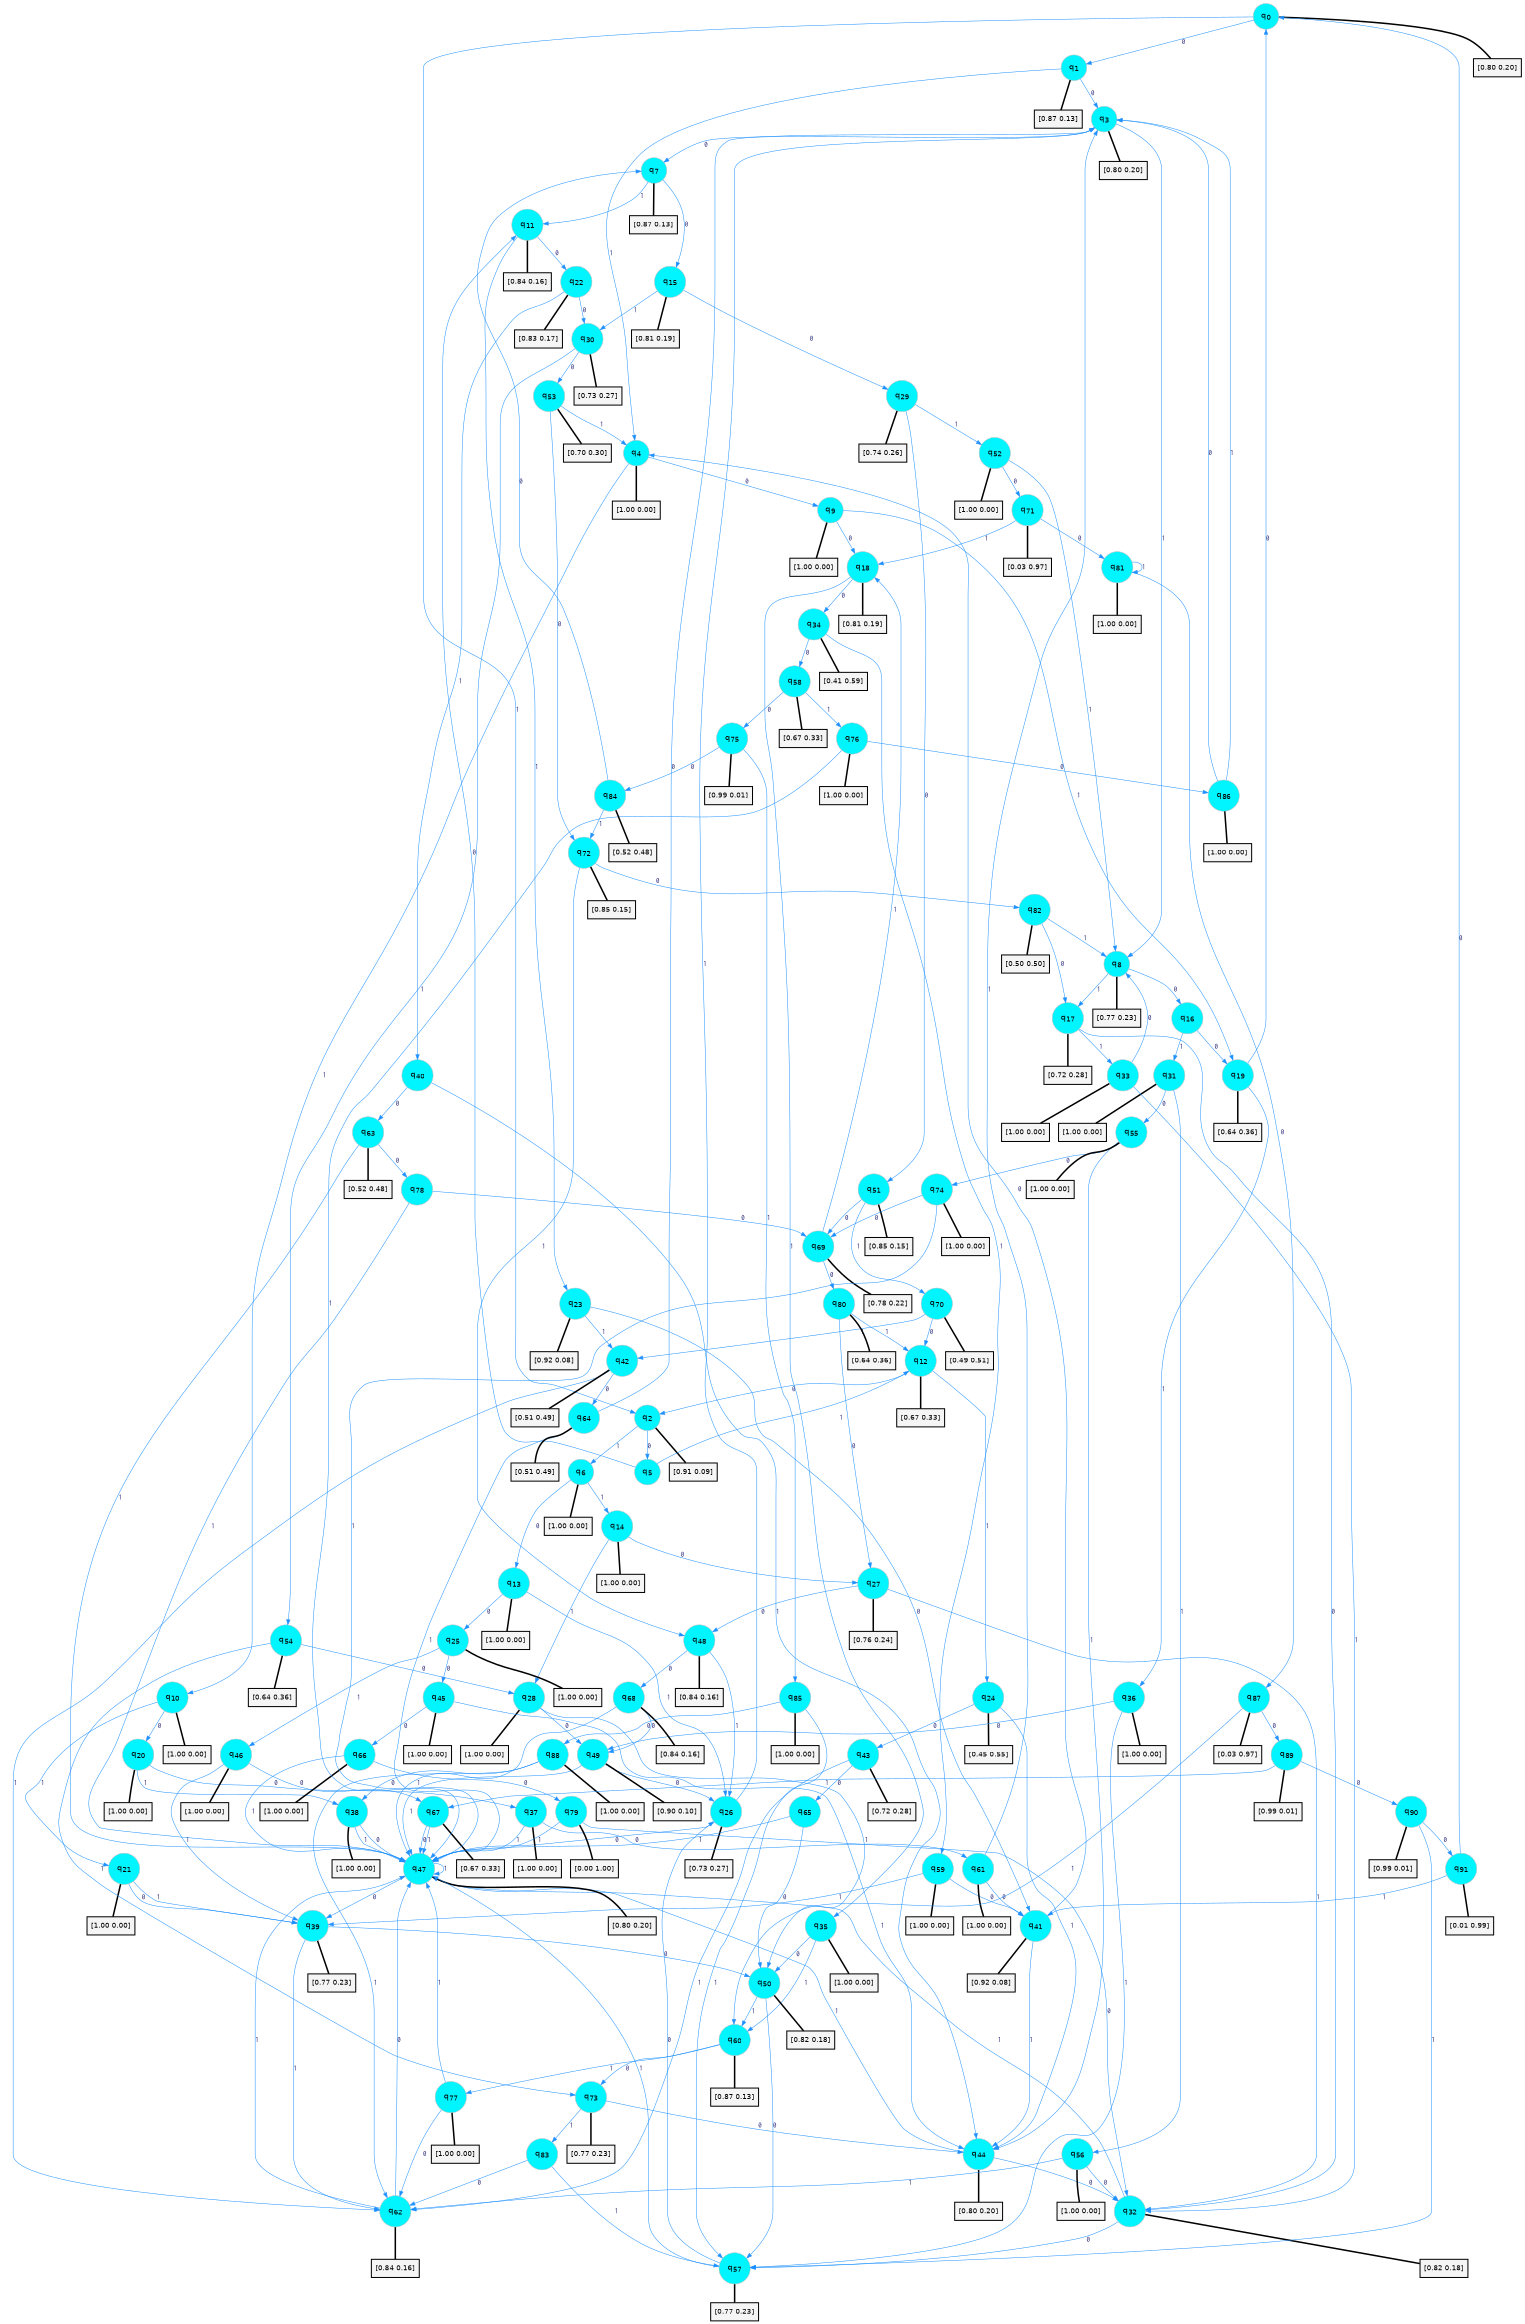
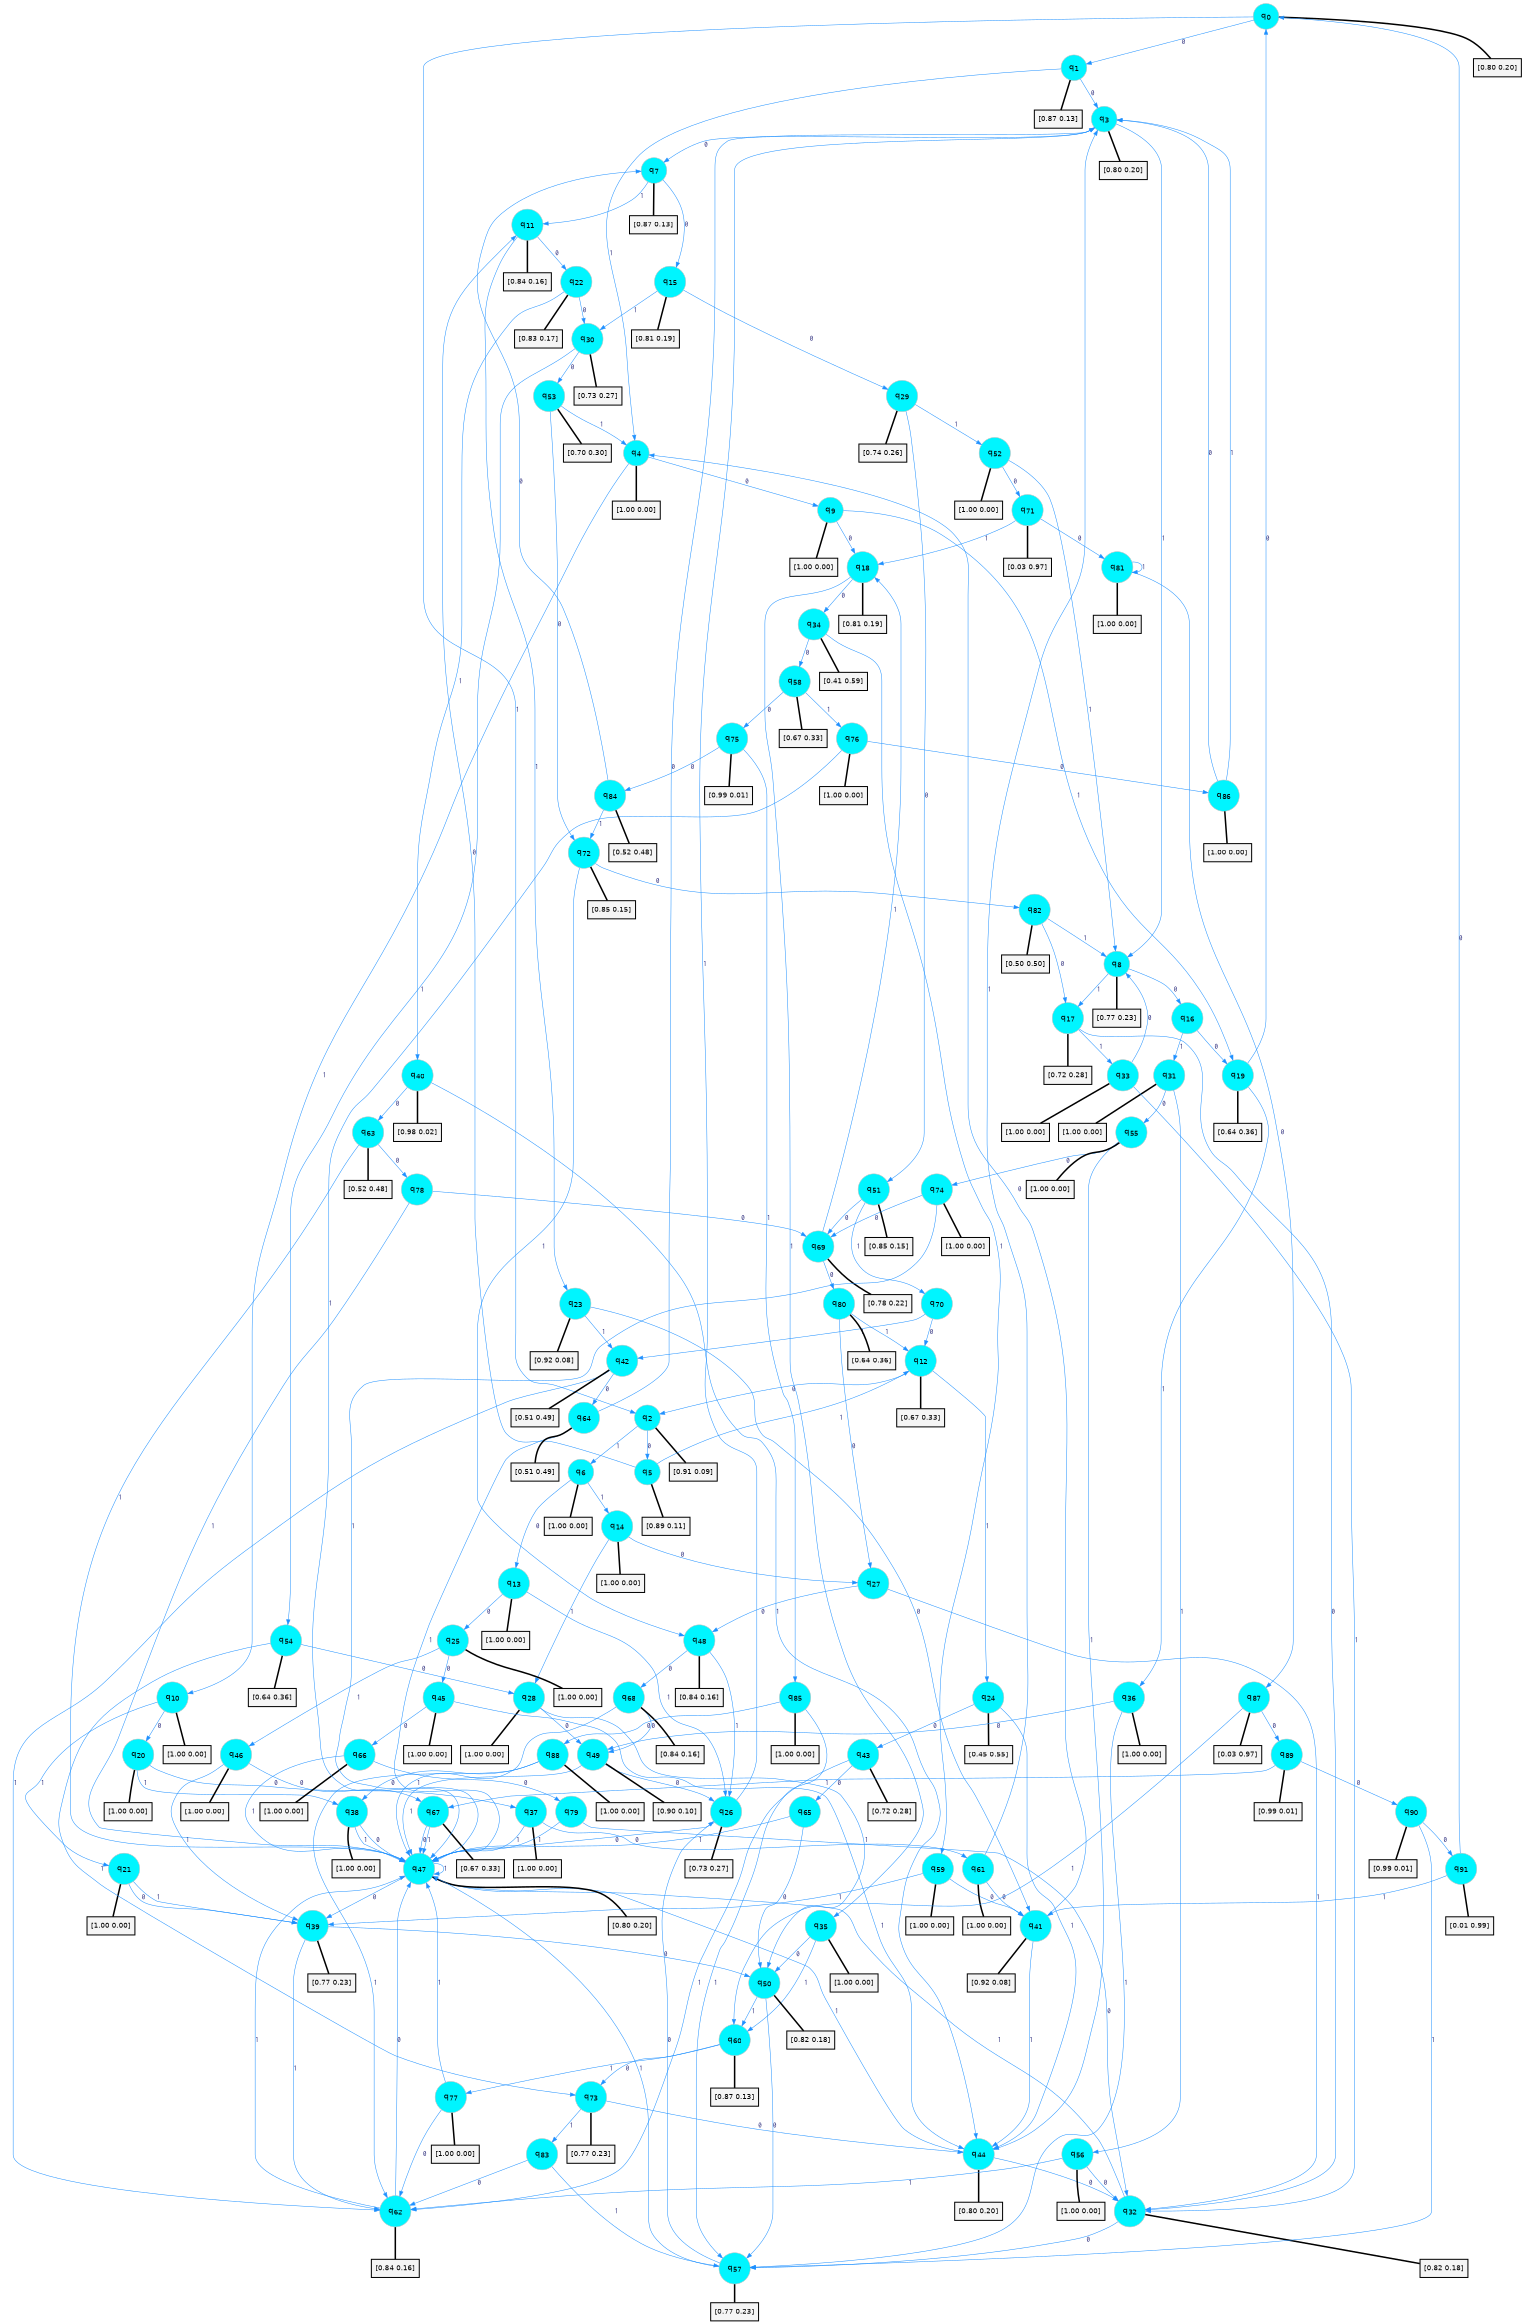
none -> (418, 1132)
(970, 1361) -> none
none -> (666, 1526)
(873, 1640) -> none
(594, 1869) -> none
